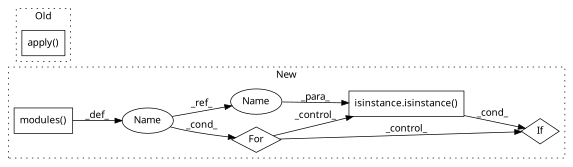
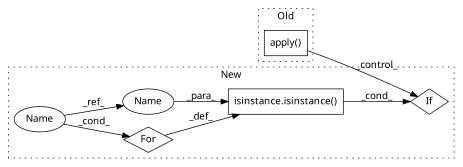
(315, 115) -> (201, 117)
(43, 121) -> none
(397, 135) -> (362, 72)
